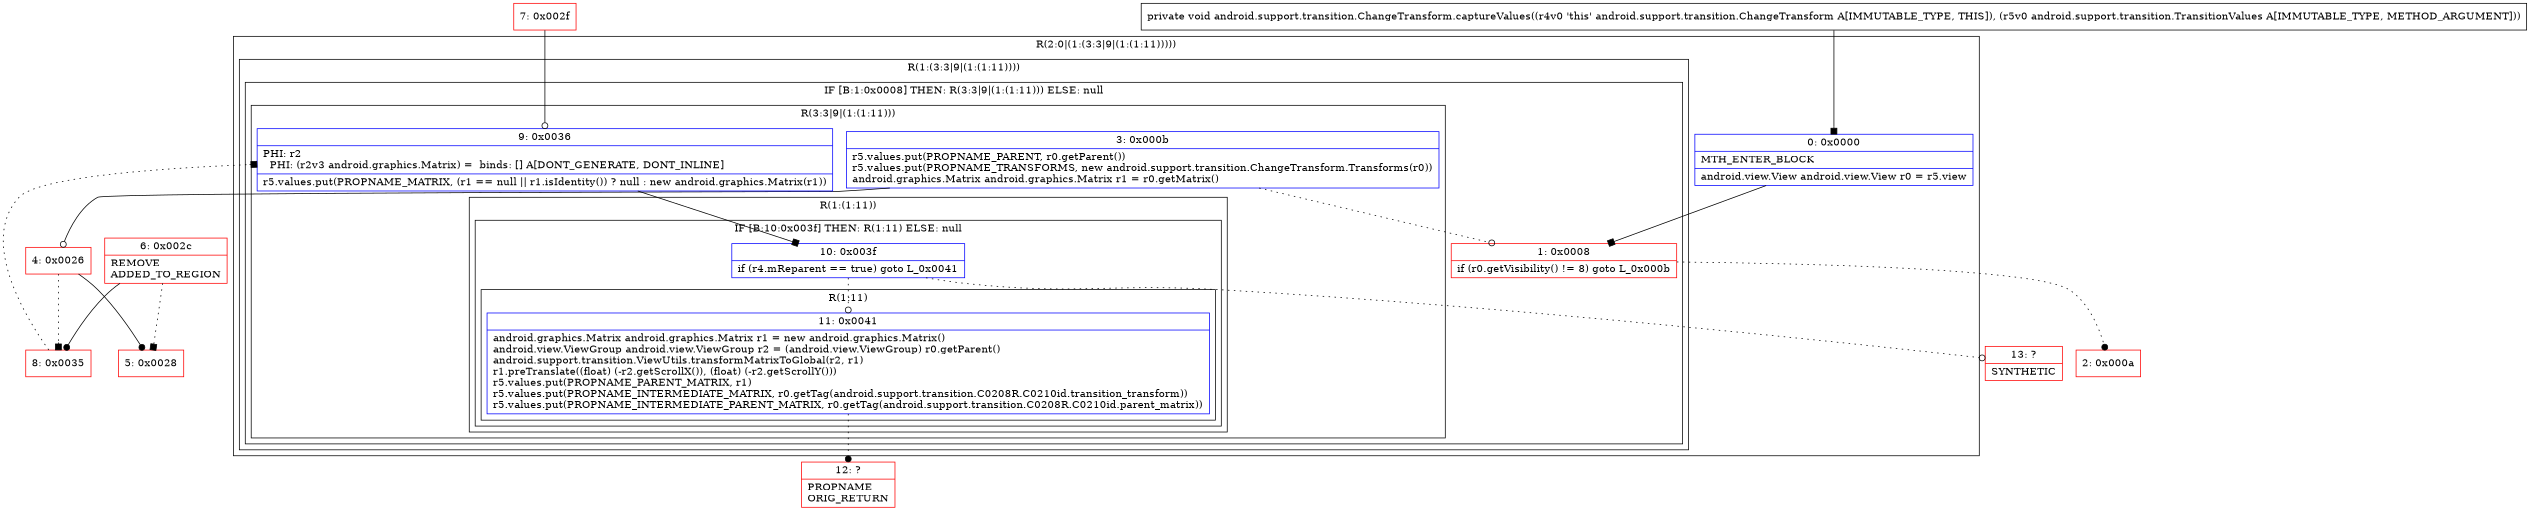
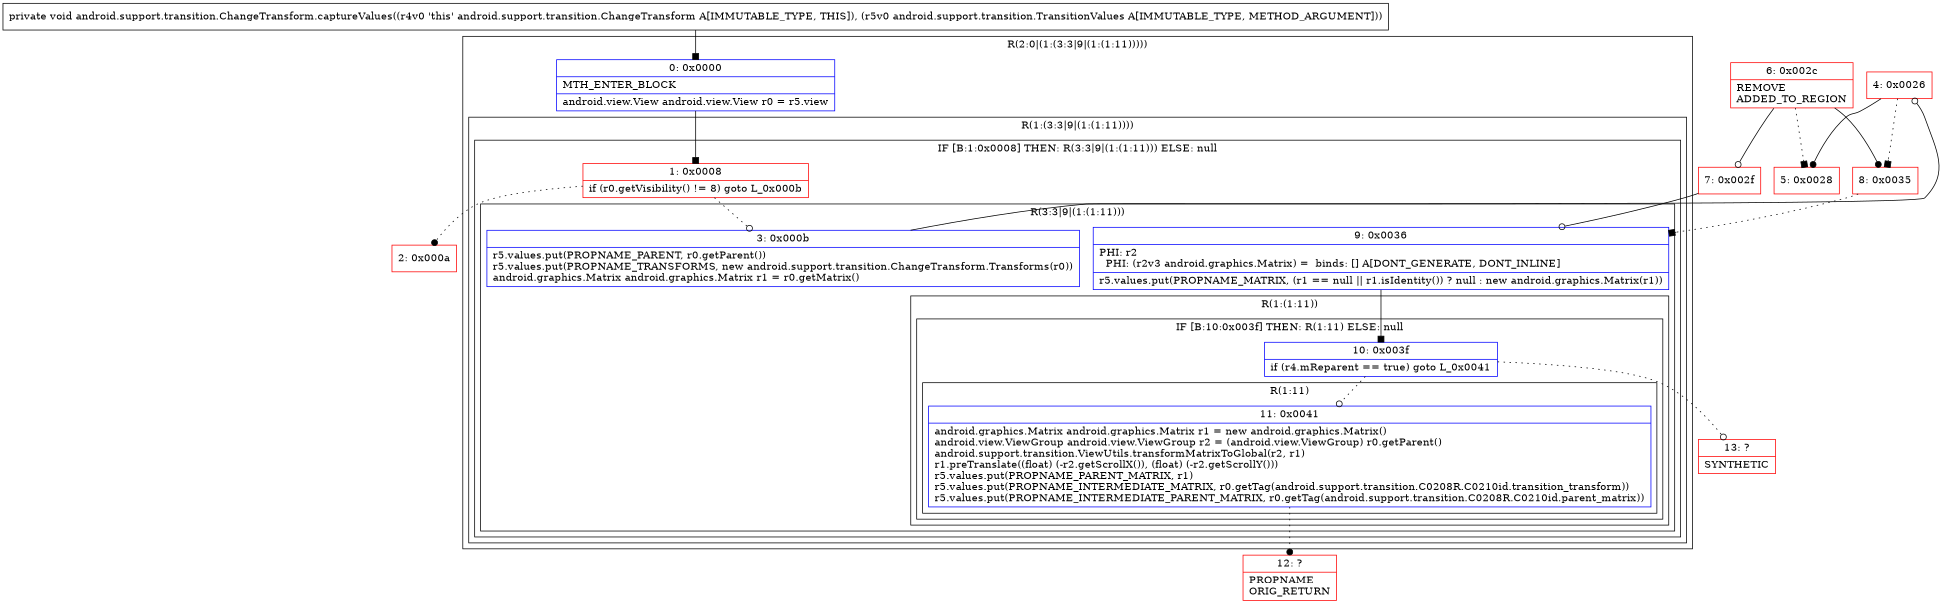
none -> (1756, 134)
(1374, 215) -> (731, 212)
